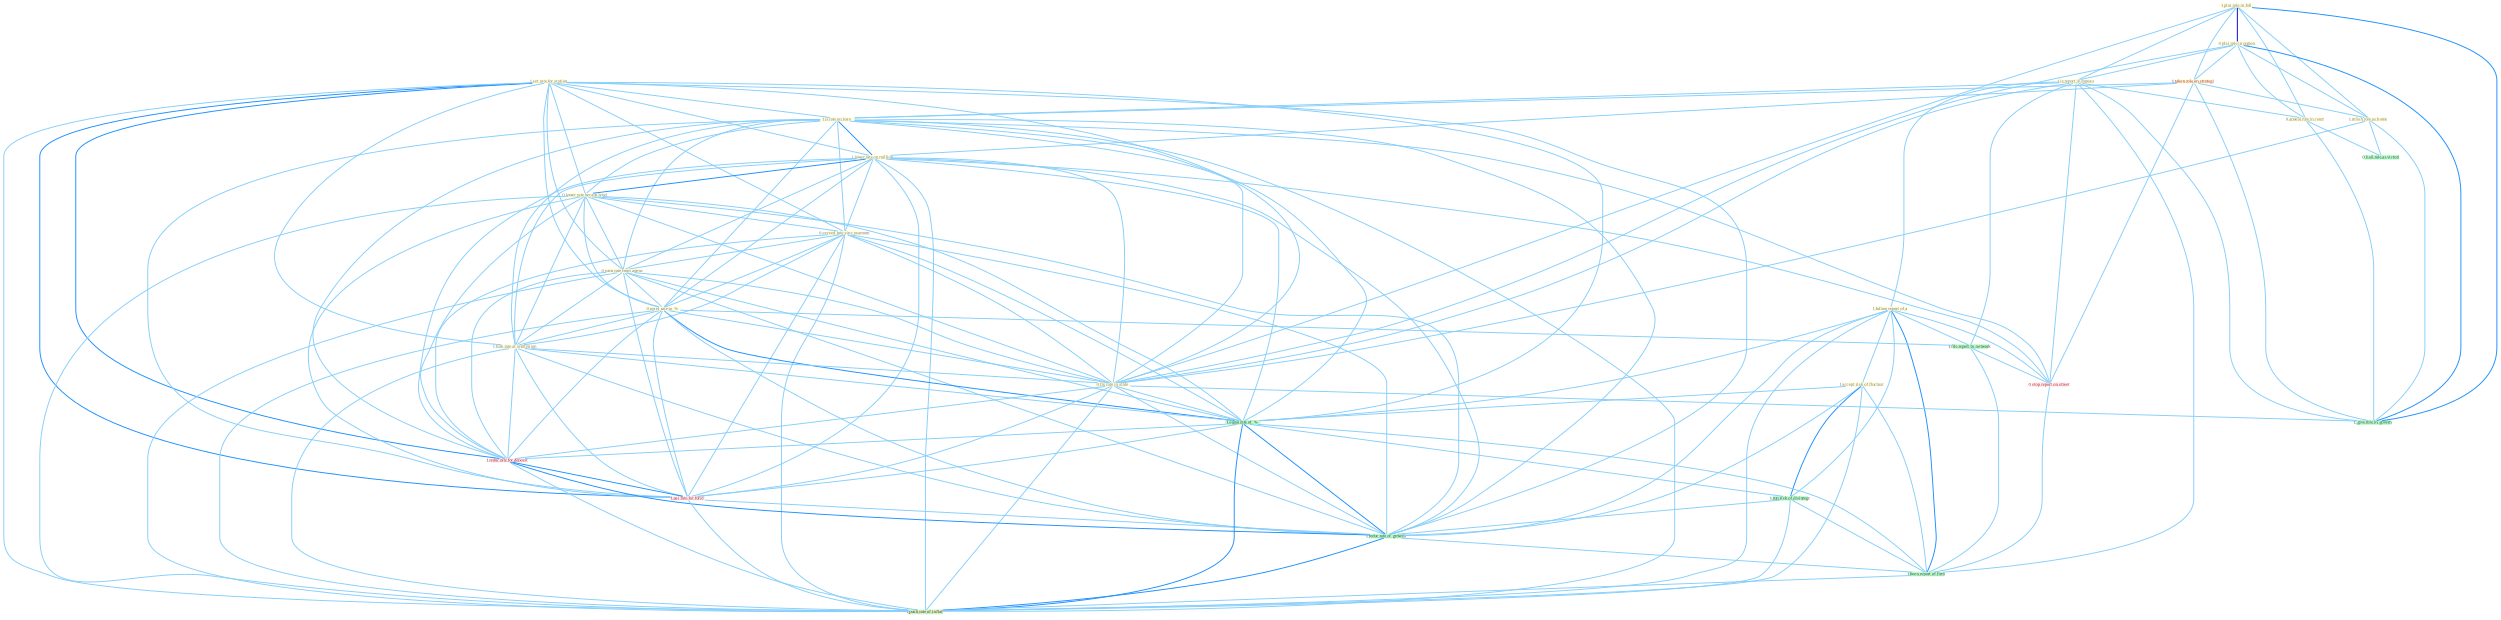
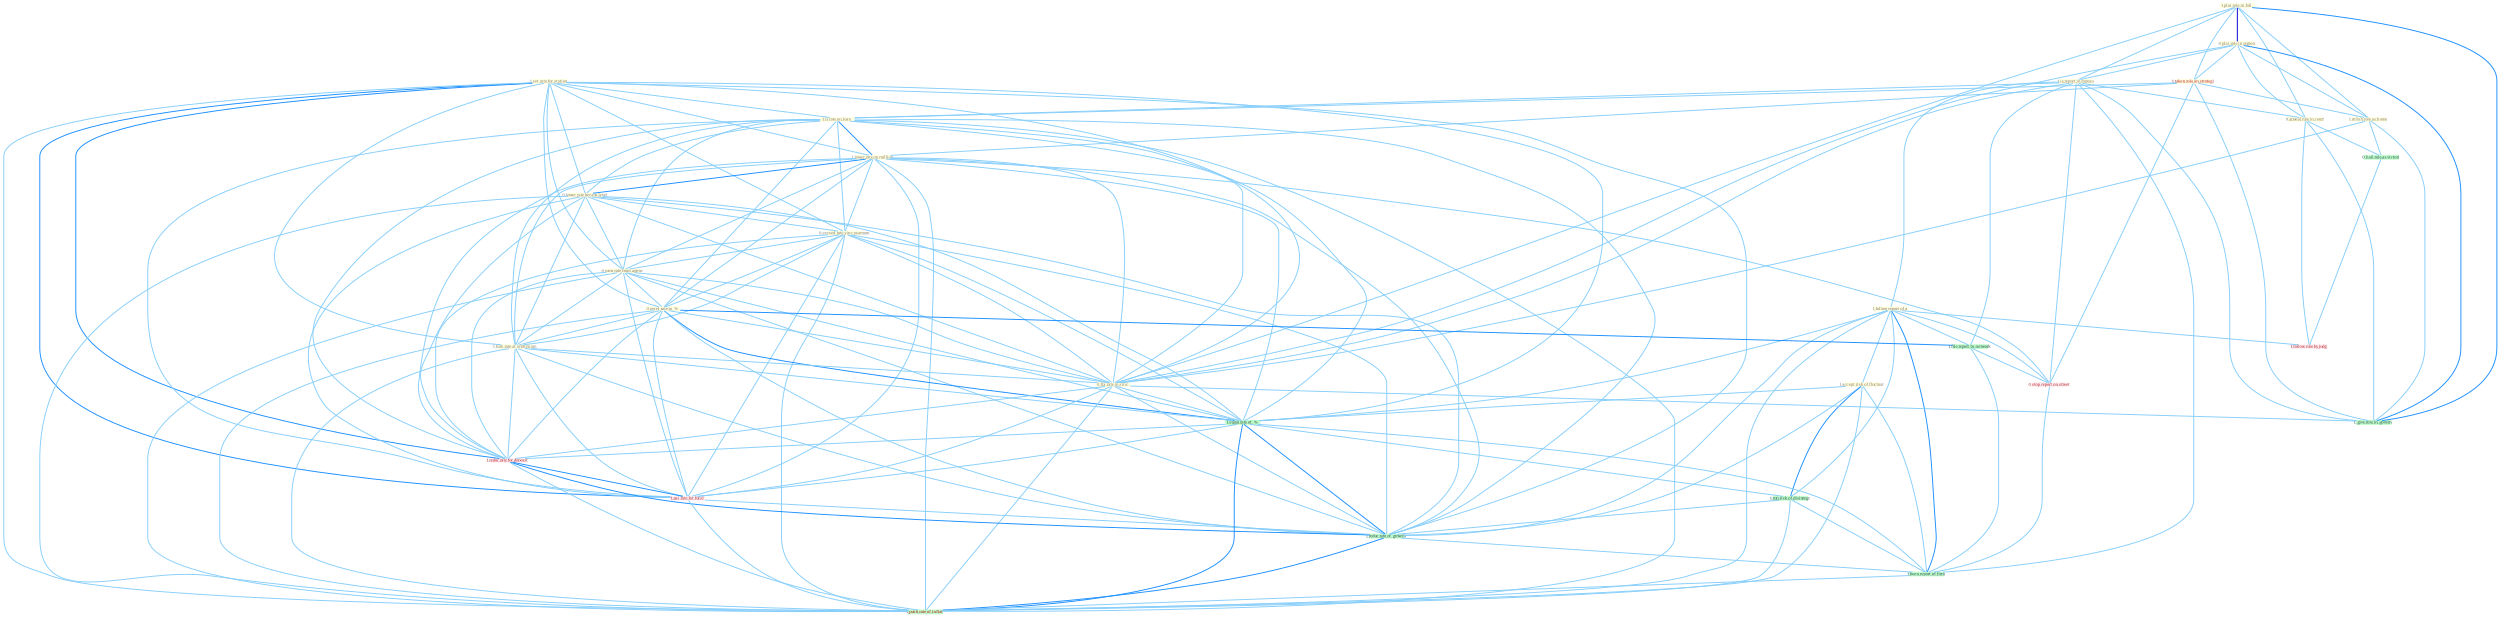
(1480, 157) -> none
(590, 256) -> none
(1317, 328) -> (1317, 328)
none -> (2309, 347)
(1113, 385) -> (1113, 385)
